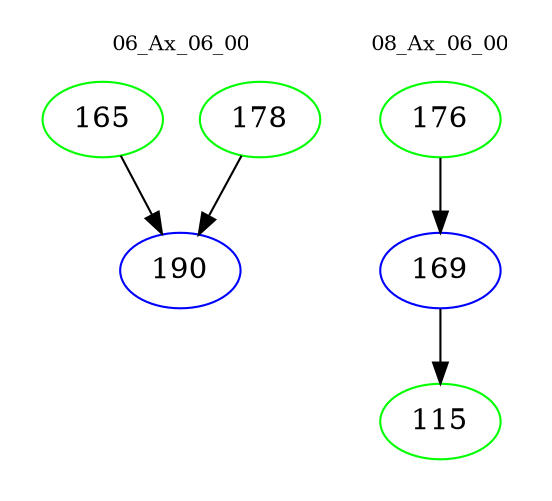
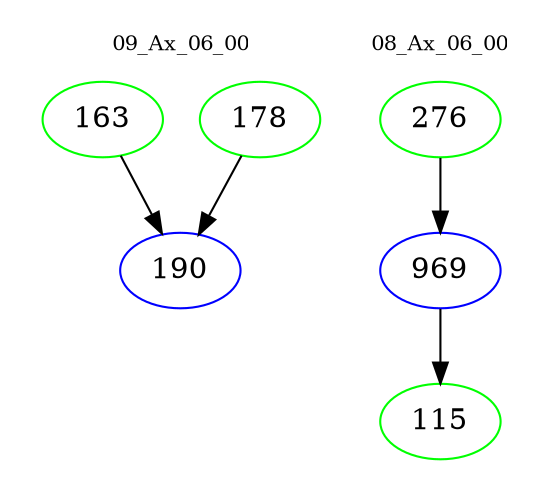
(181, 45) -> (181, 45)
(103, 120) -> (103, 120)
(440, 120) -> (440, 120)
(440, 271) -> (440, 271)
